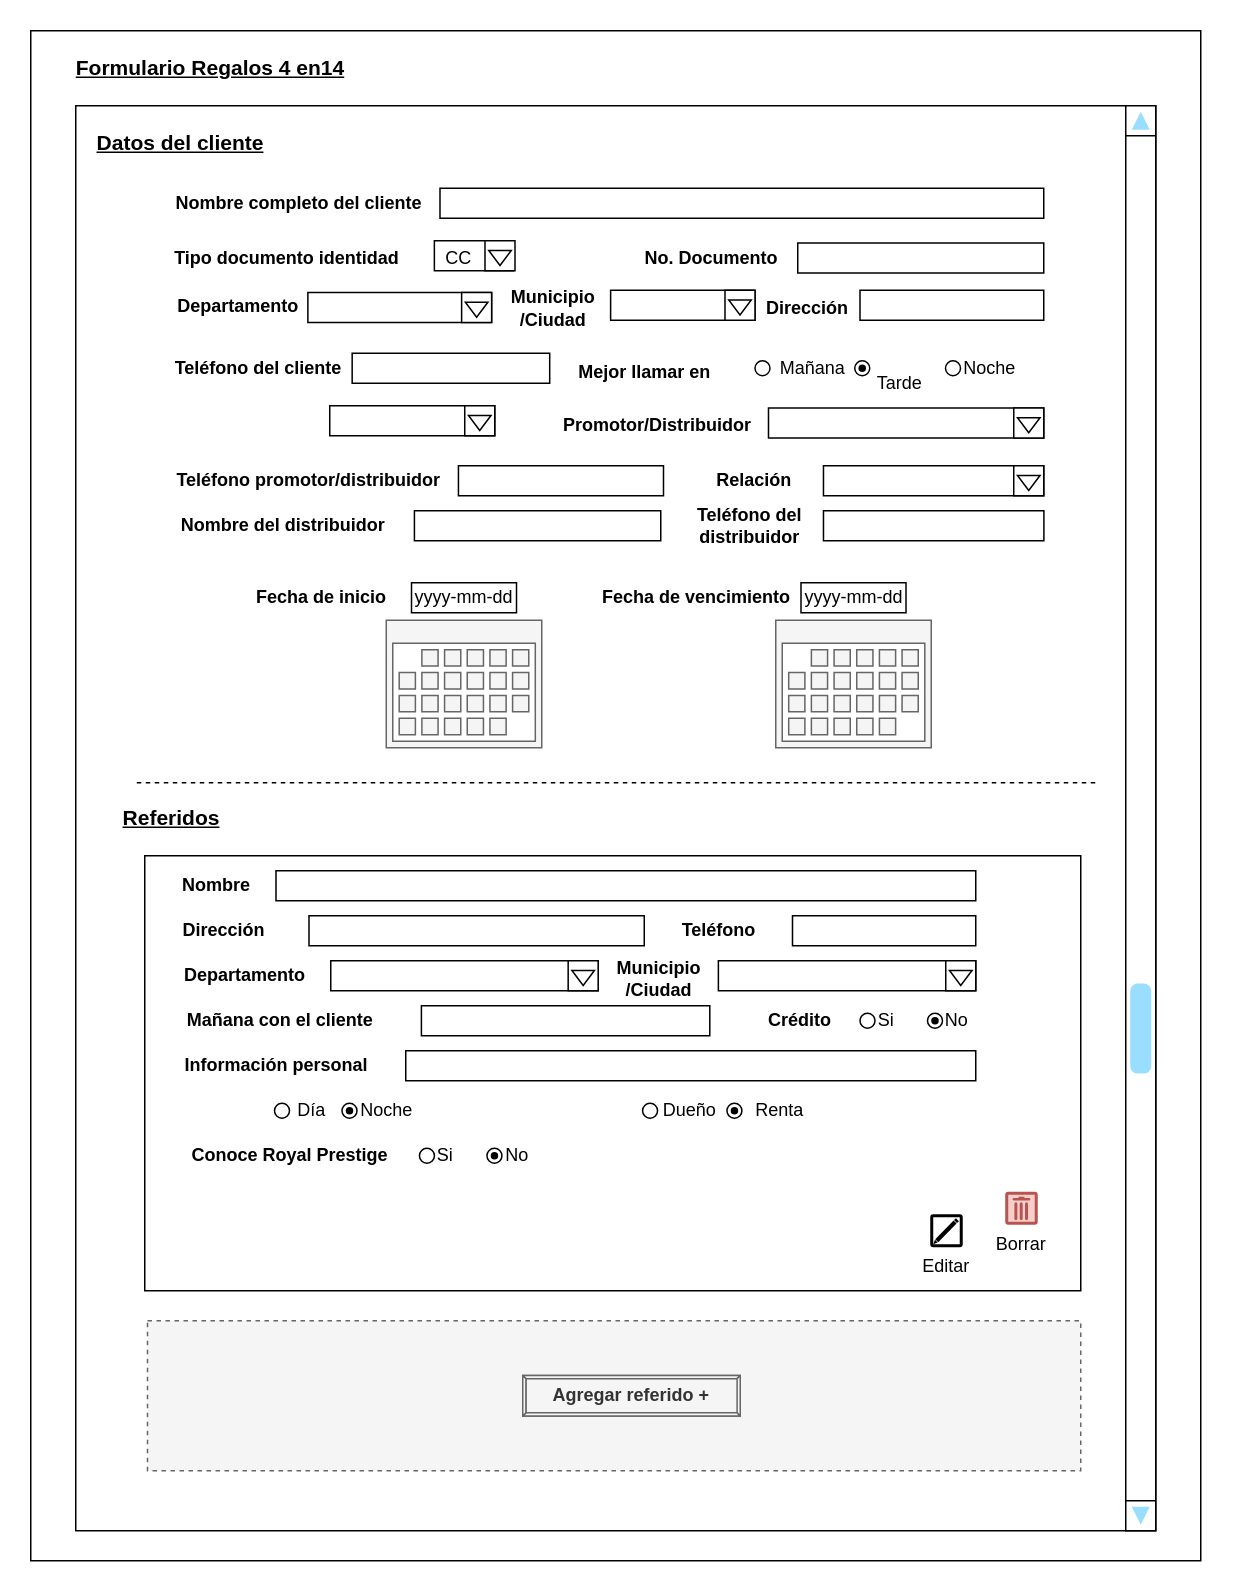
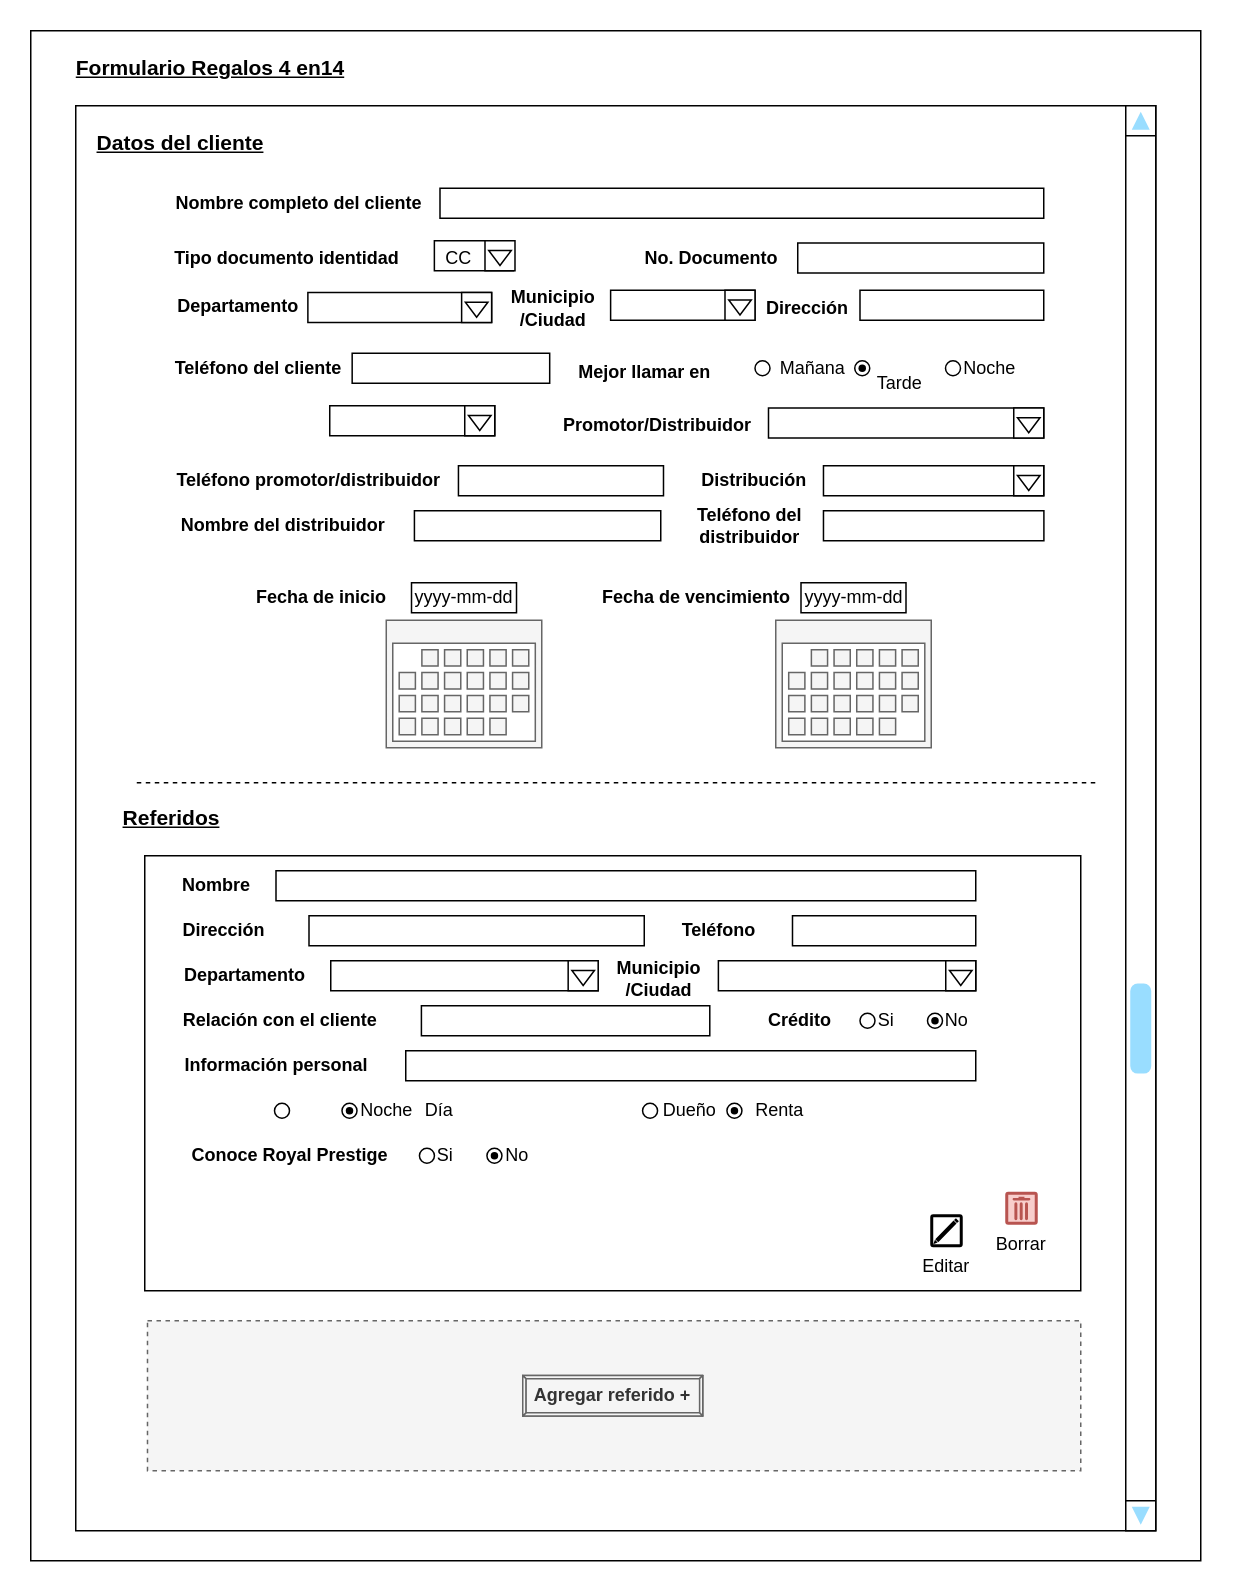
(755, 481) -> (755, 481)
(281, 1021) -> (281, 1021)
(312, 1111) -> (440, 1111)
(632, 1396) -> (613, 1396)
